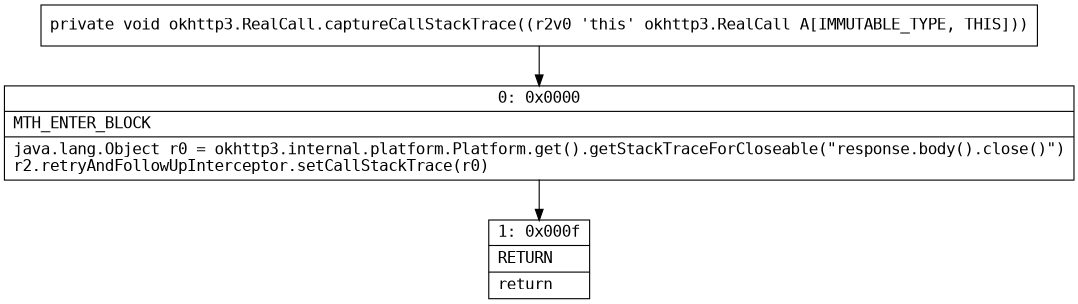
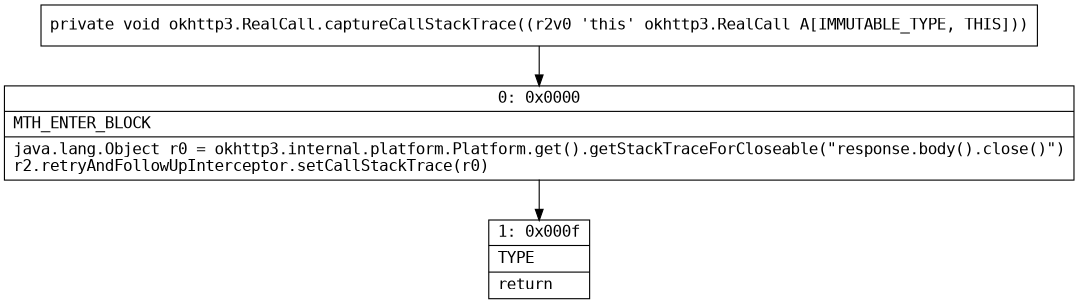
(525, 258) -> (516, 258)
